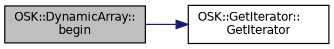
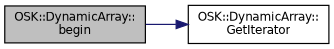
(259, 24) -> (259, 24)
